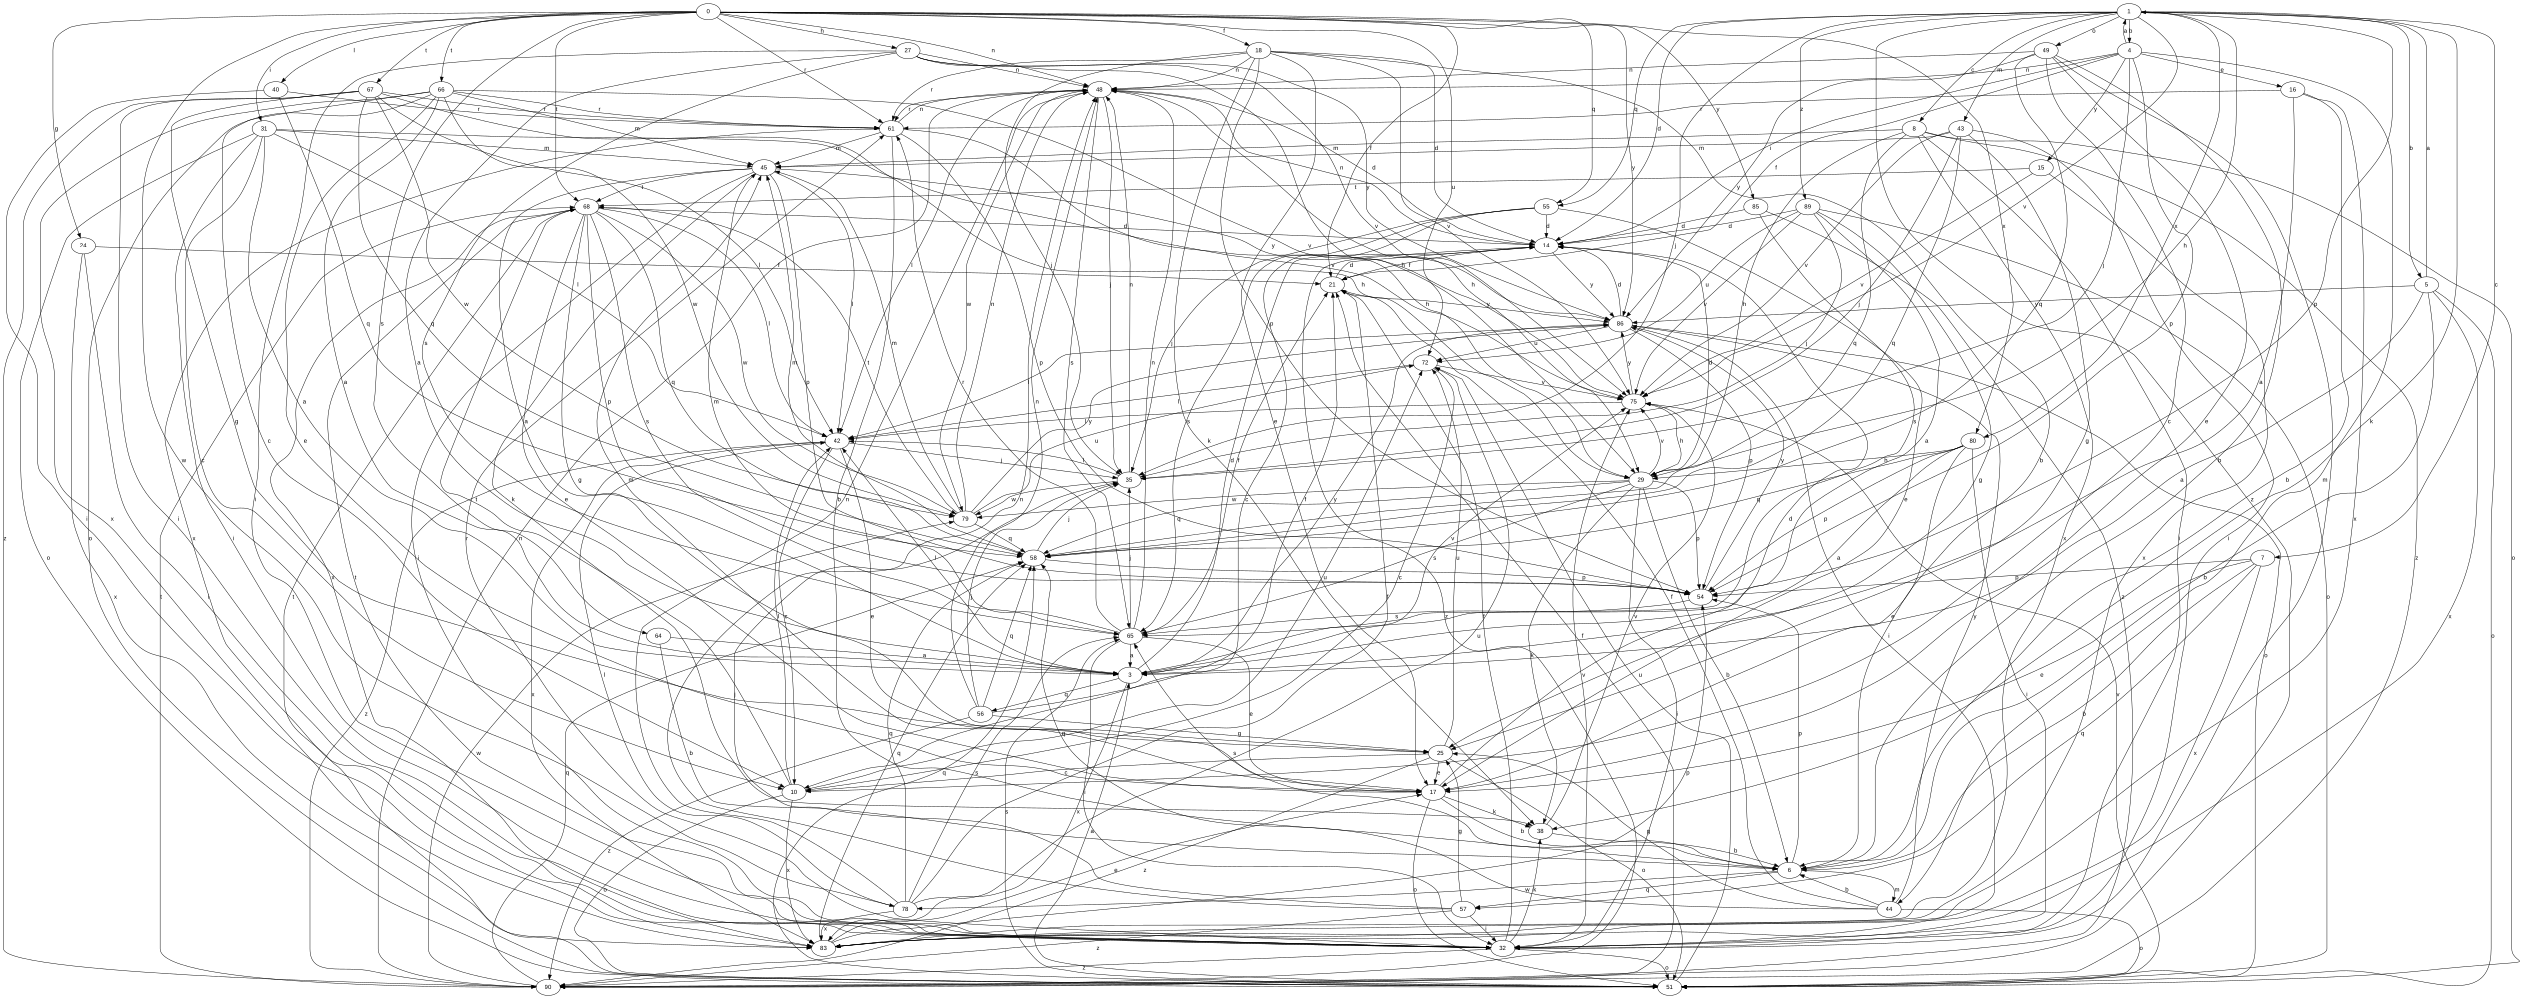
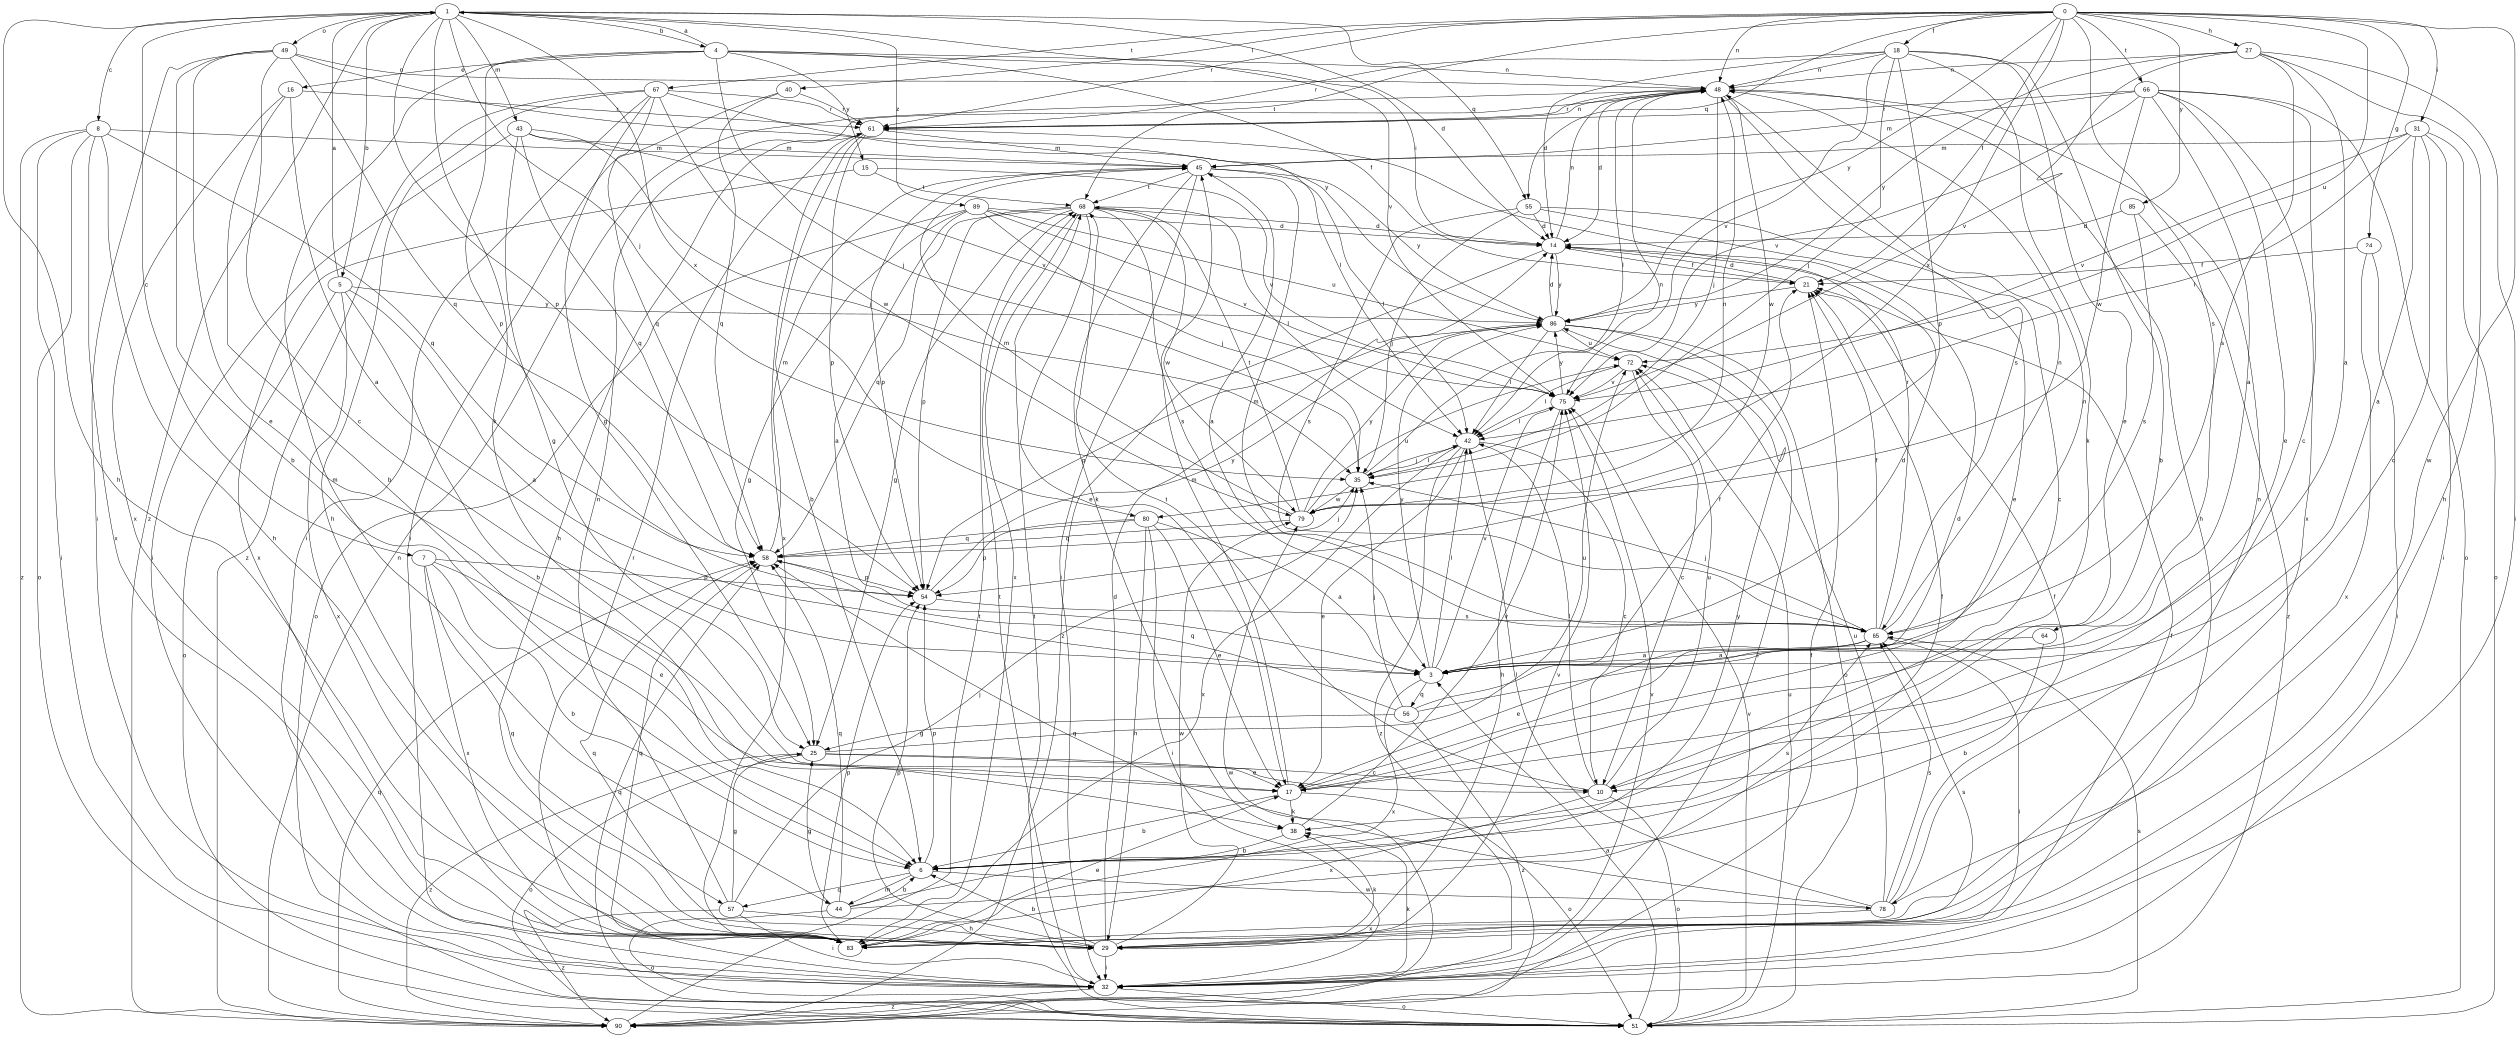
none -> (909, 919)
